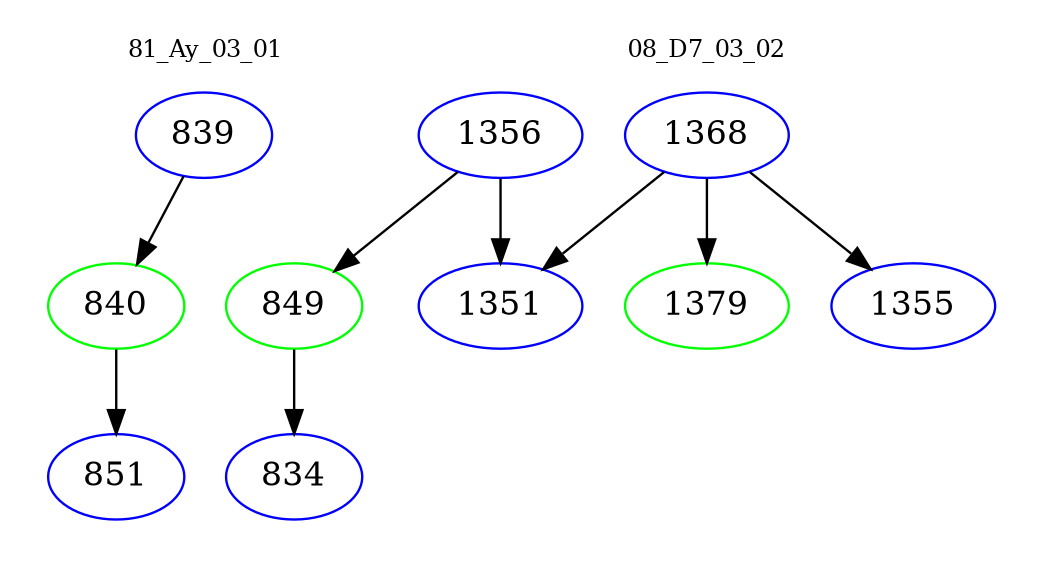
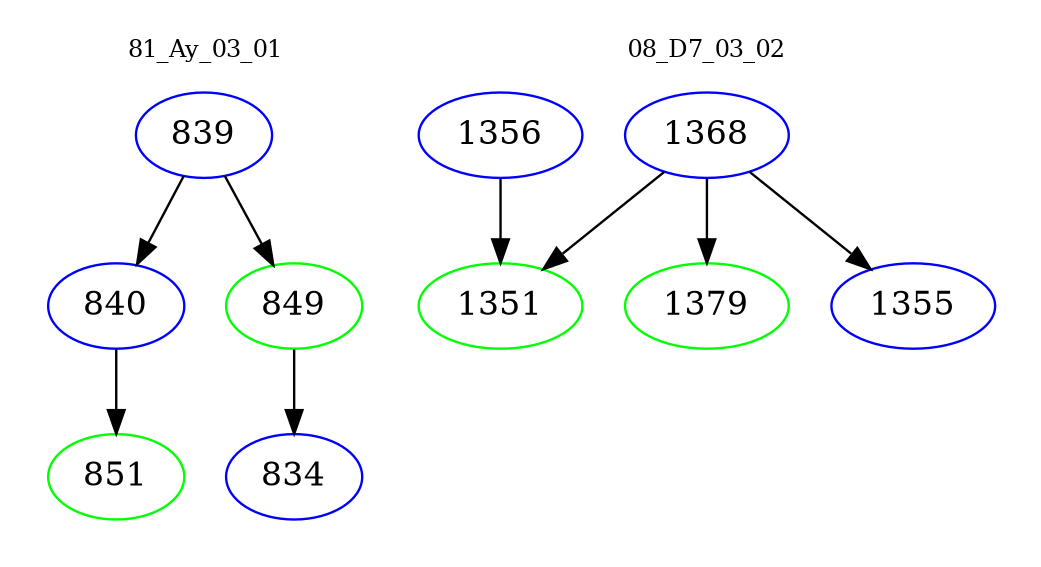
(416, 206) -> (243, 210)
(116, 306) -> (116, 306)
(501, 306) -> (501, 306)
(116, 477) -> (116, 477)
